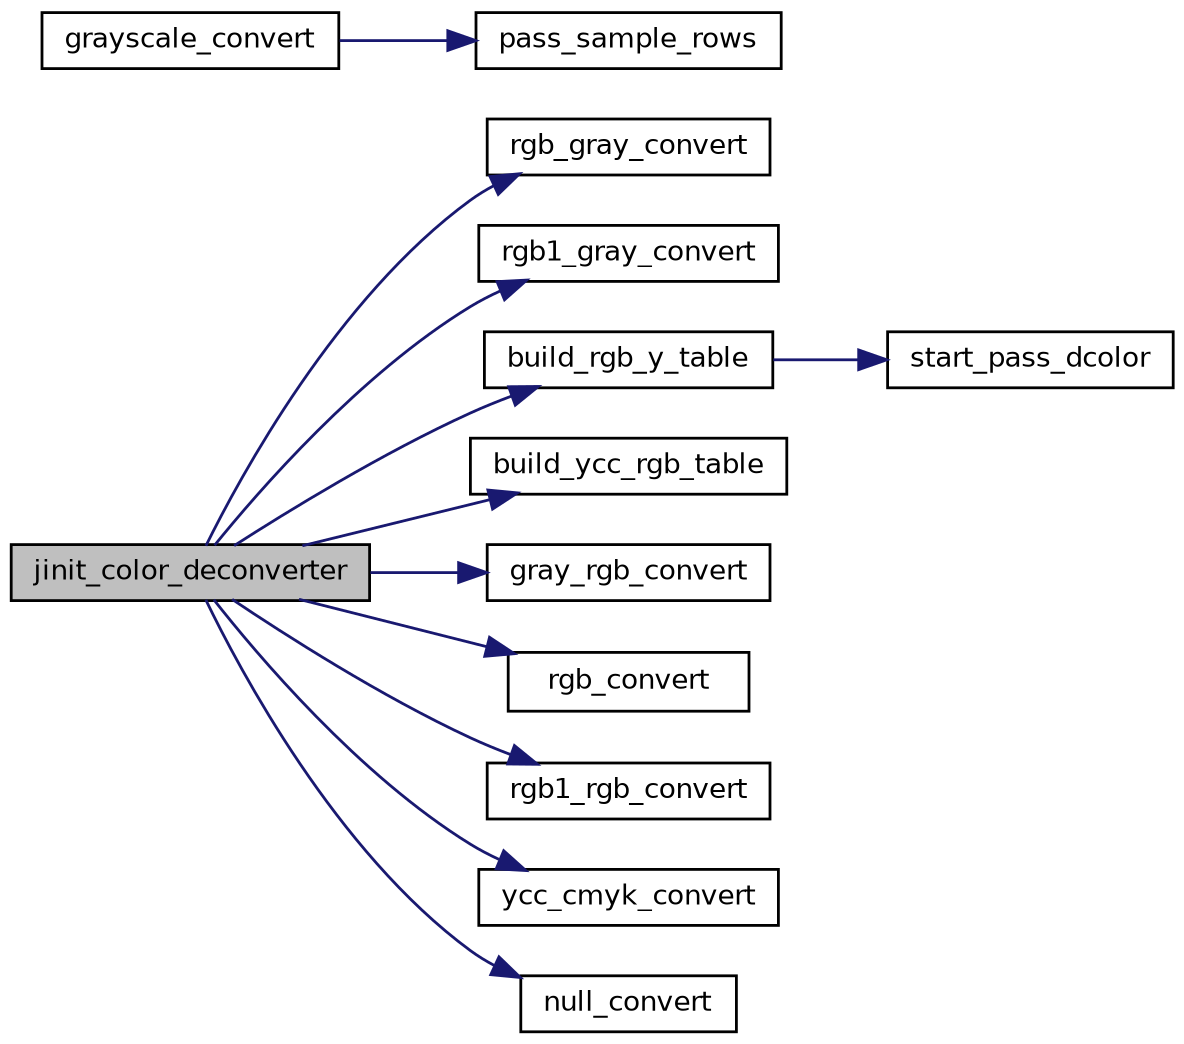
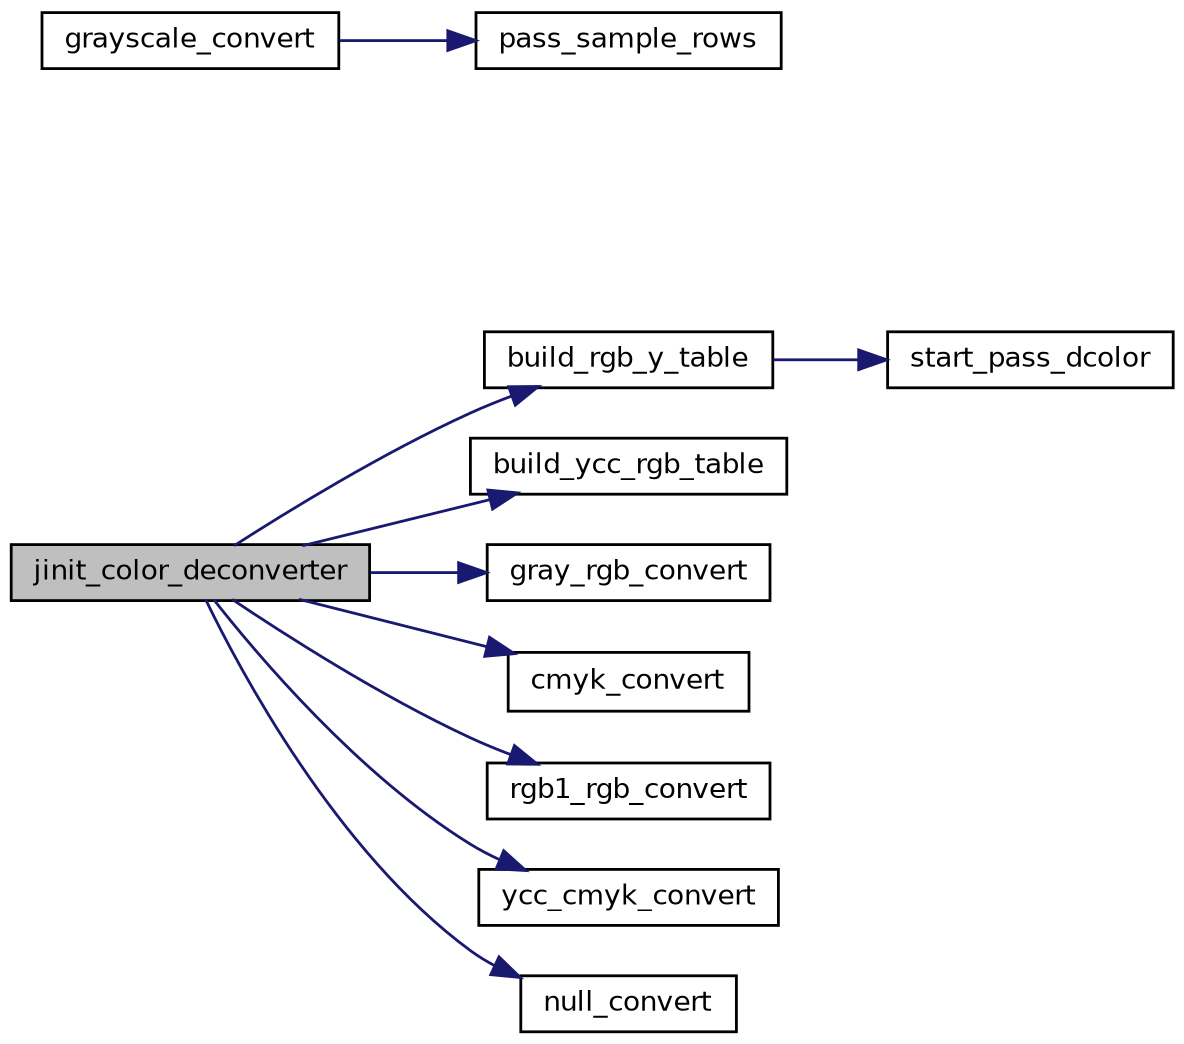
(629, 147) -> none
(629, 253) -> none
(629, 682) -> (629, 682)
